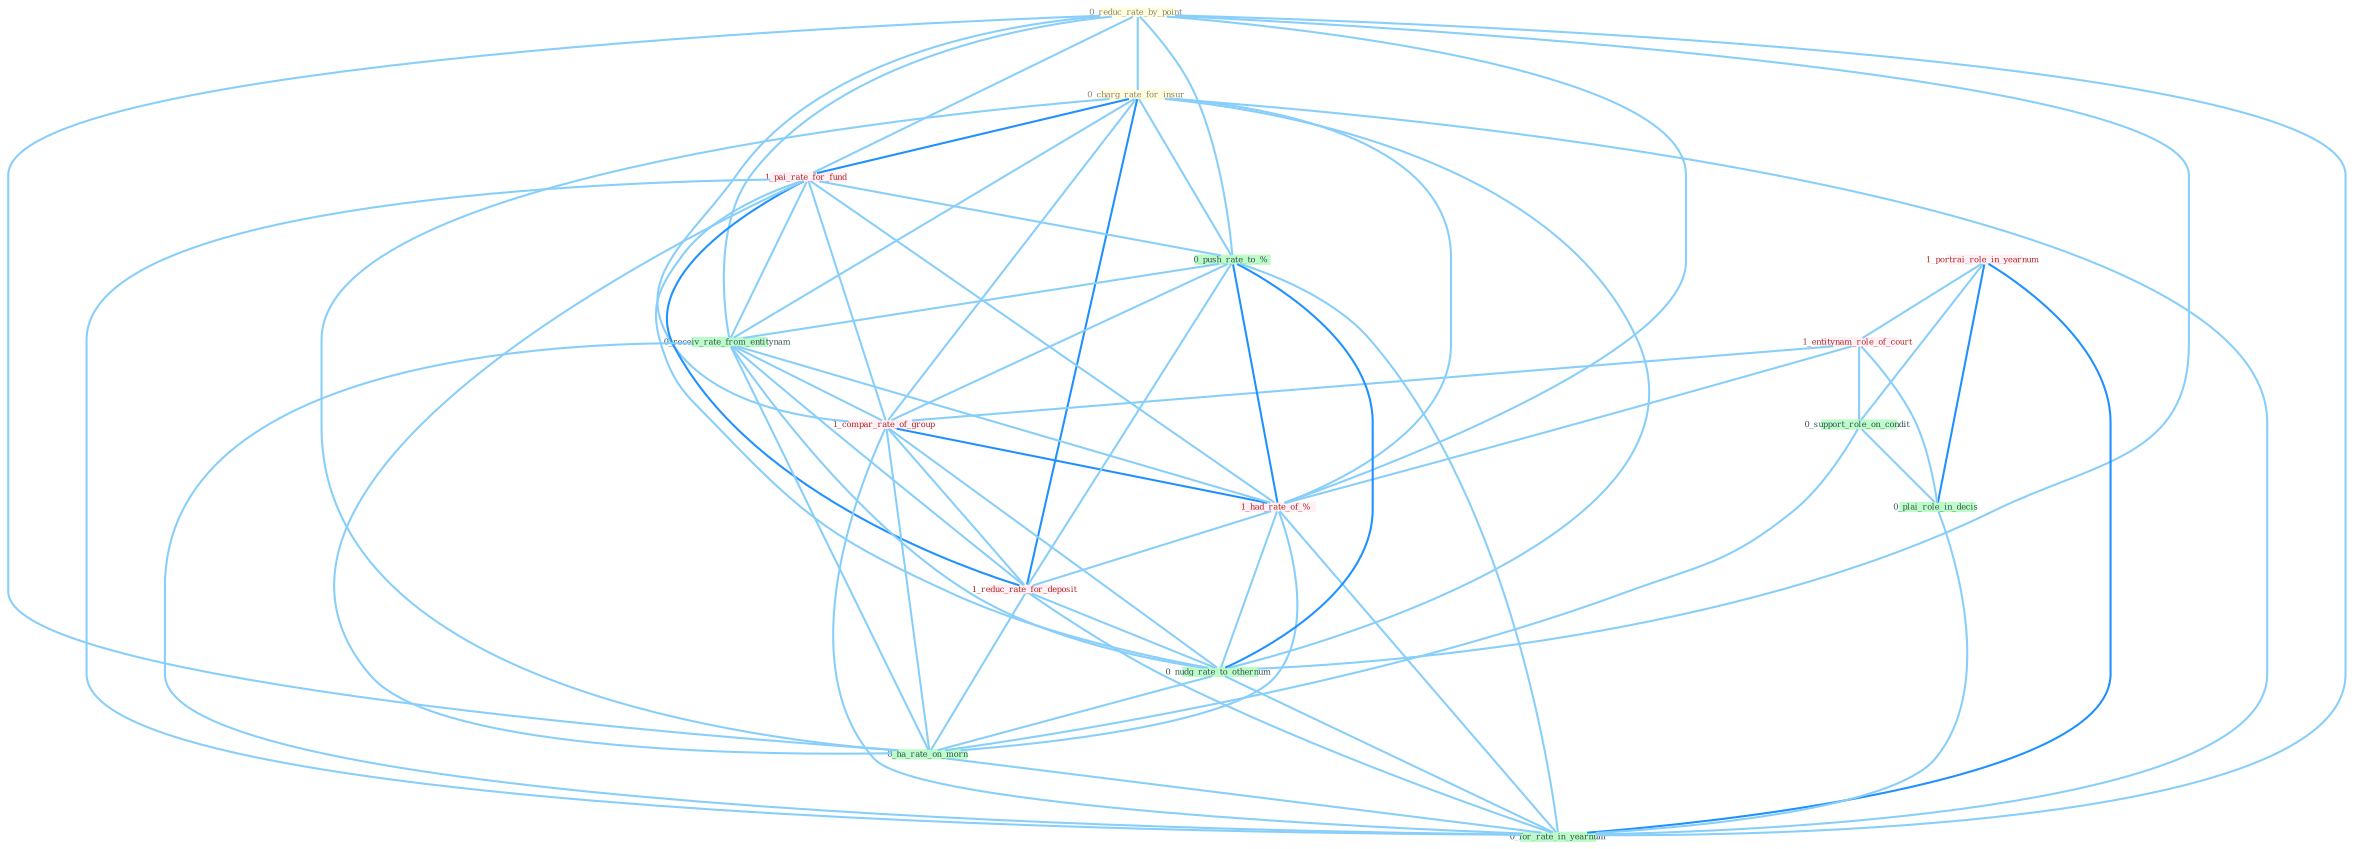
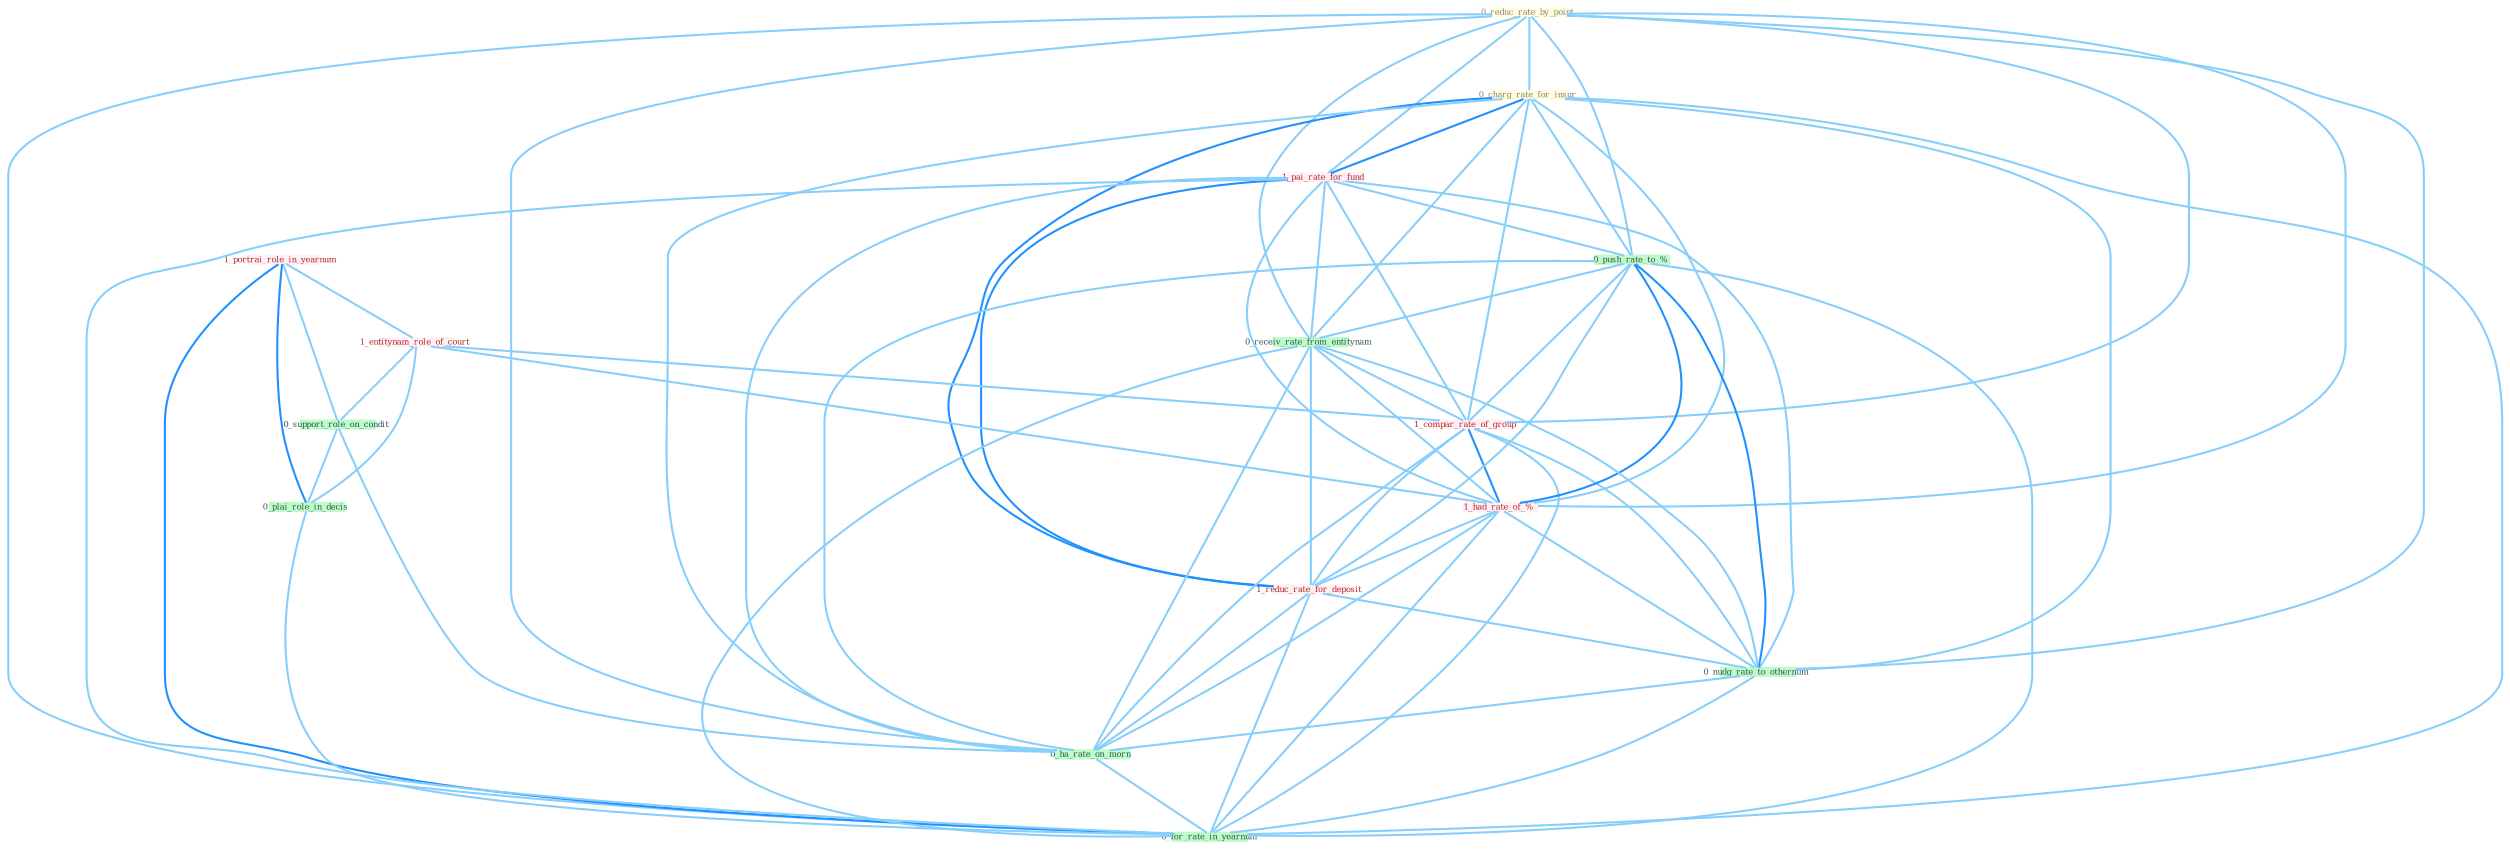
none -> (946, 323)
